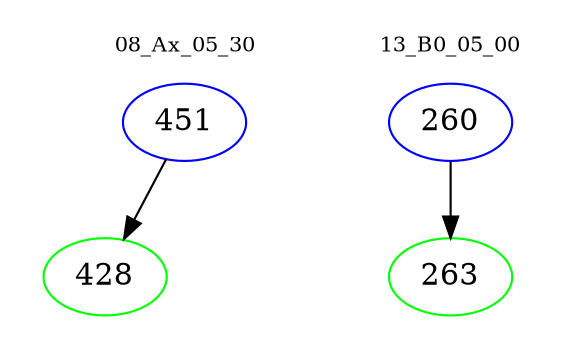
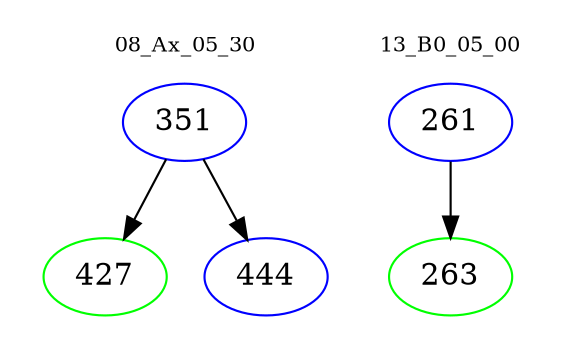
(185, 122) -> (185, 122)
(451, 122) -> (451, 122)
(105, 277) -> (105, 277)
none -> (266, 277)
